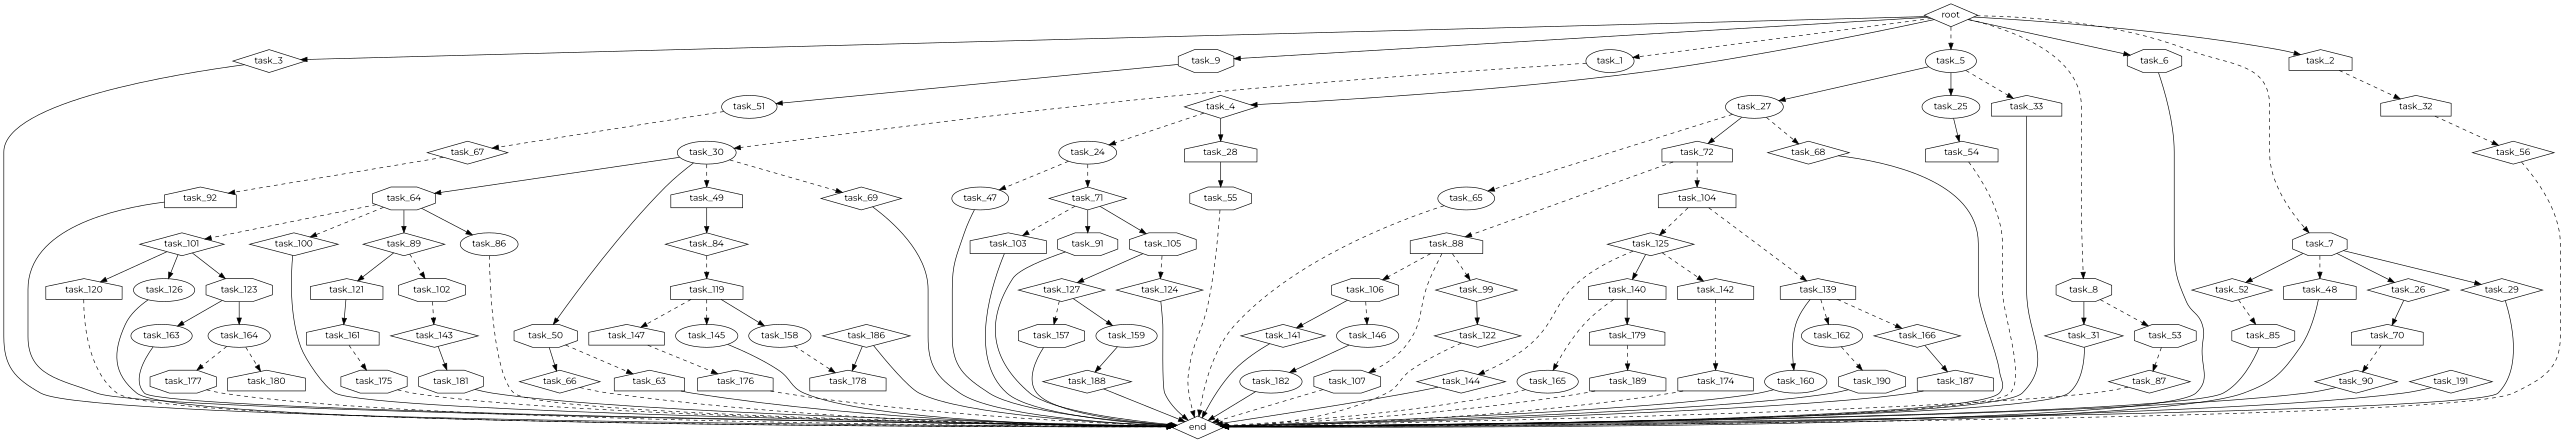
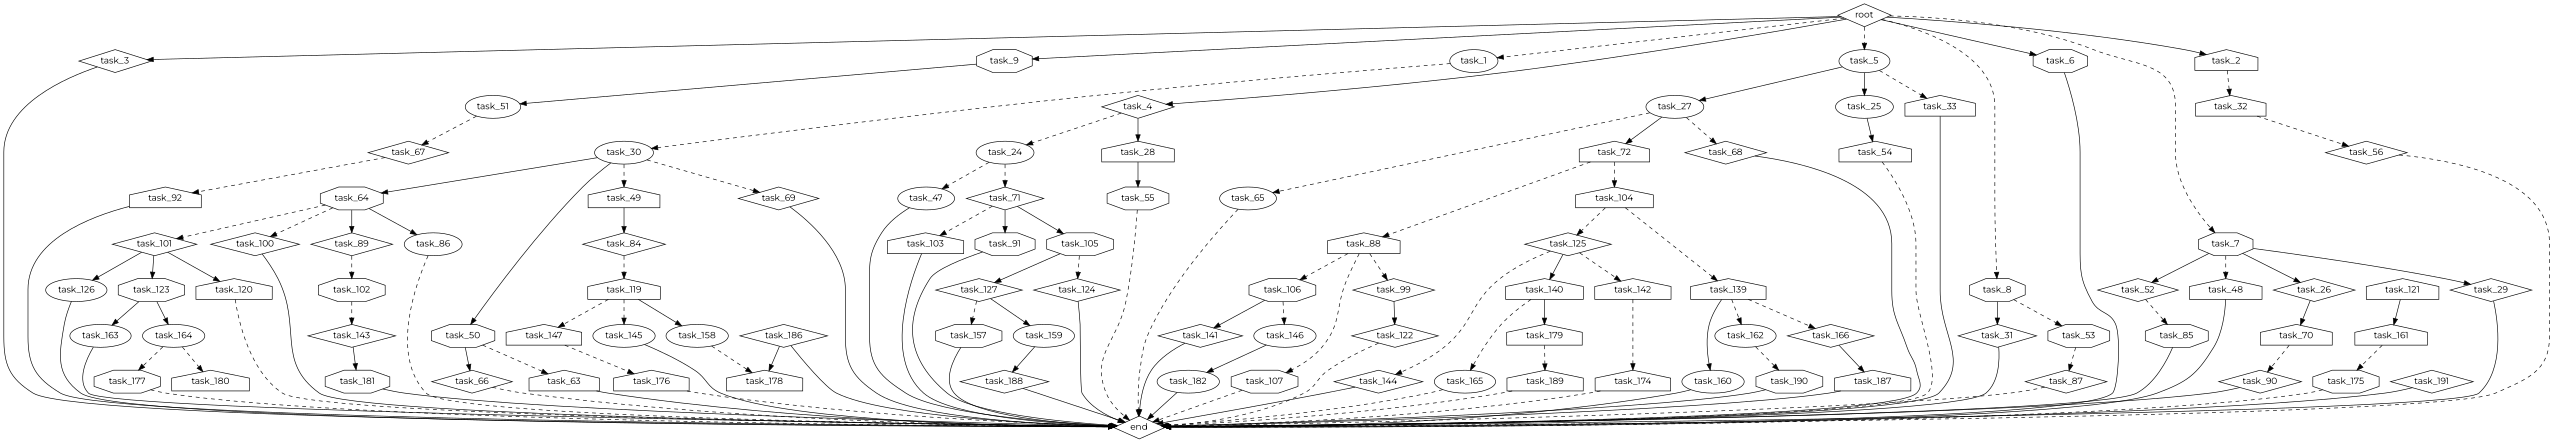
(378, 265) -> none
